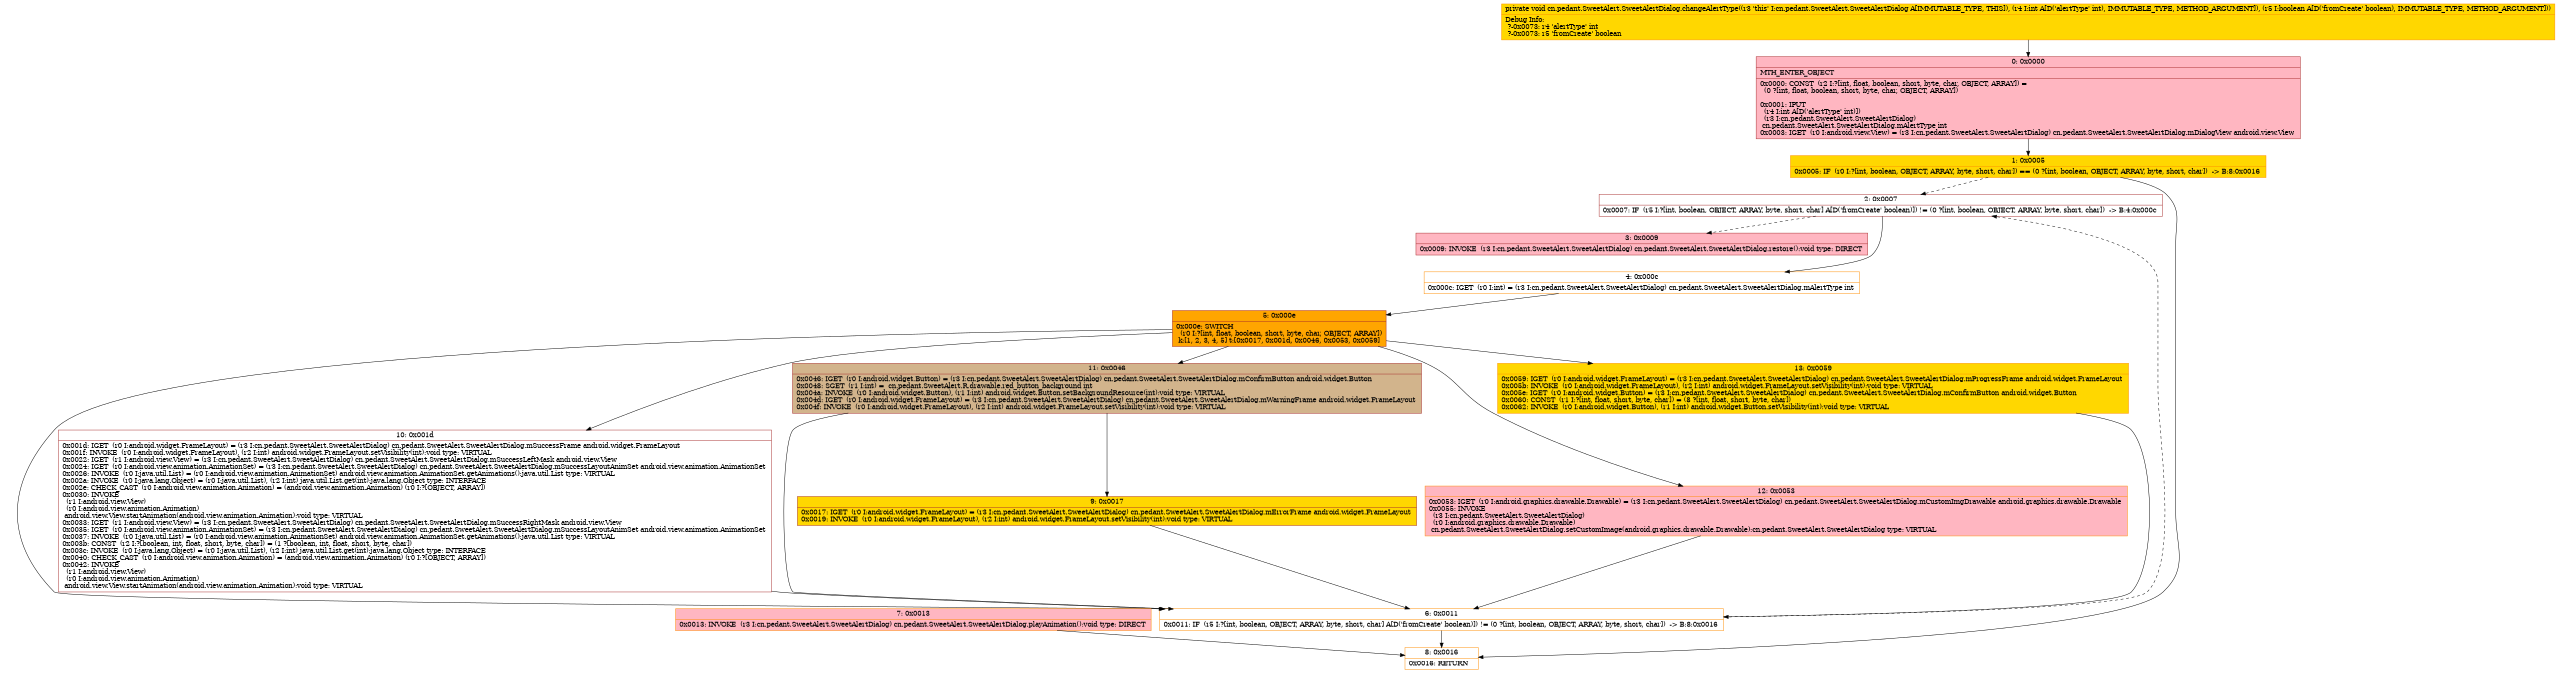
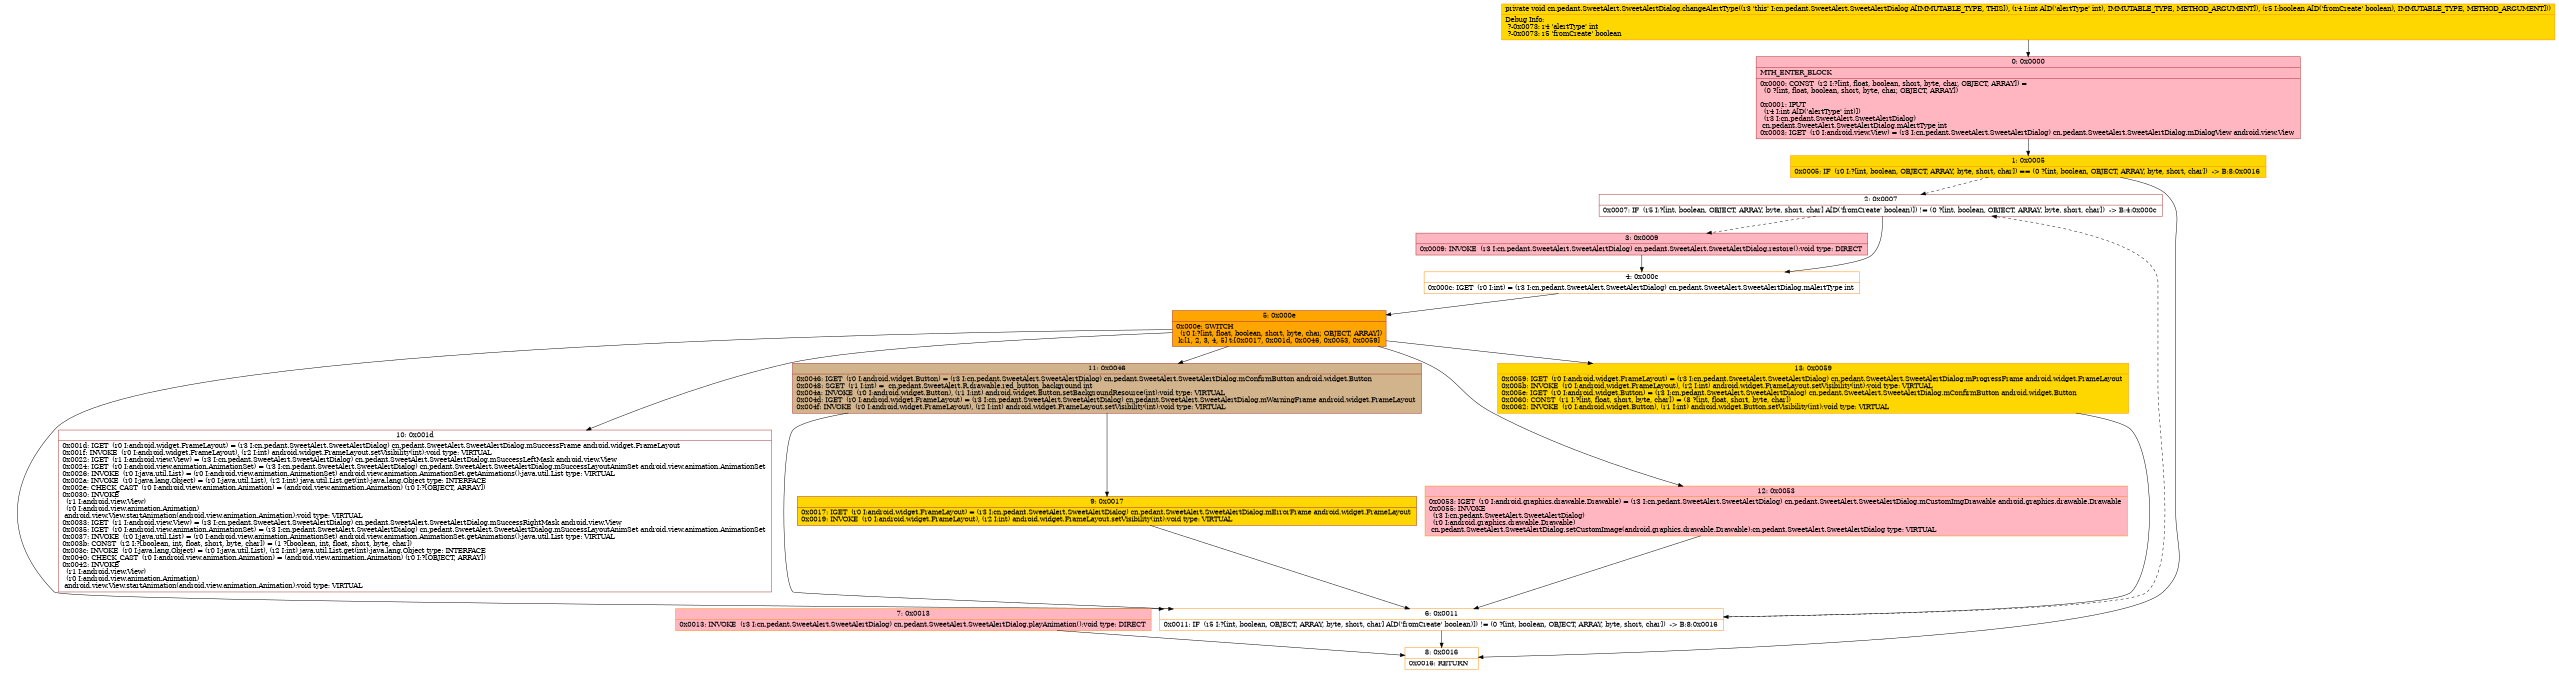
(1797, 73) -> (1796, 73)
none -> (1642, 261)
(966, 601) -> none
